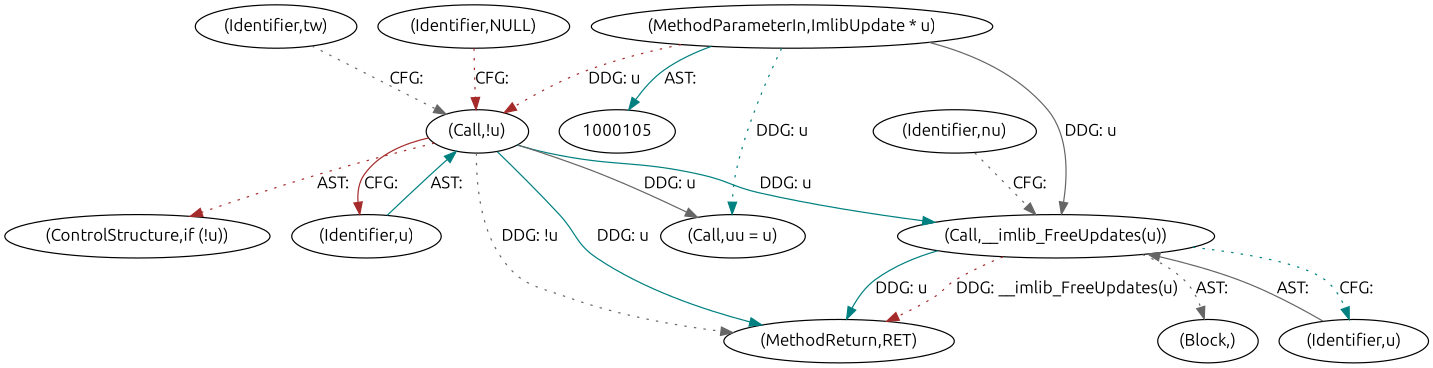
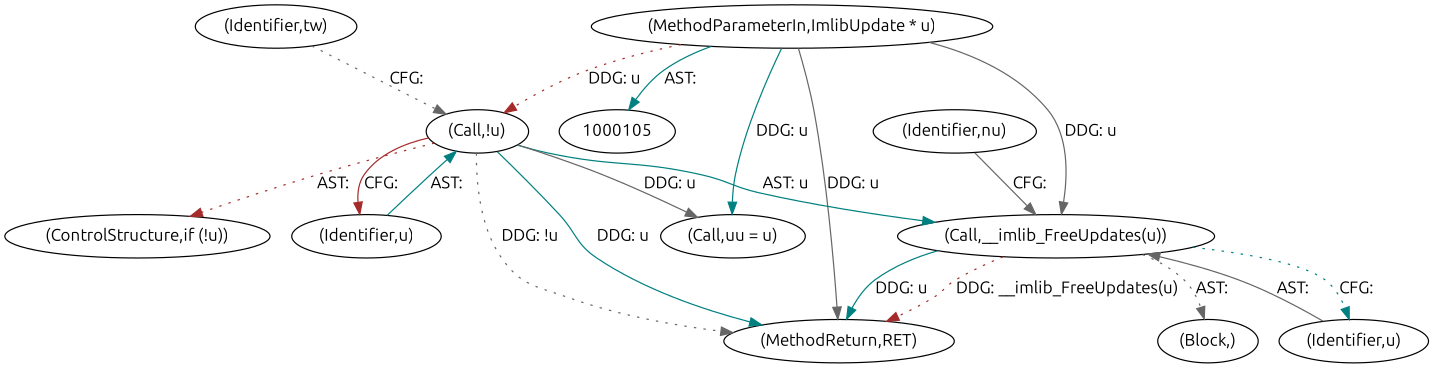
(474, 27) -> none
(750, 123) -> (750, 123)
none -> (824, 177)
(1001, 179) -> (1001, 179)
(786, 184) -> (786, 184)
